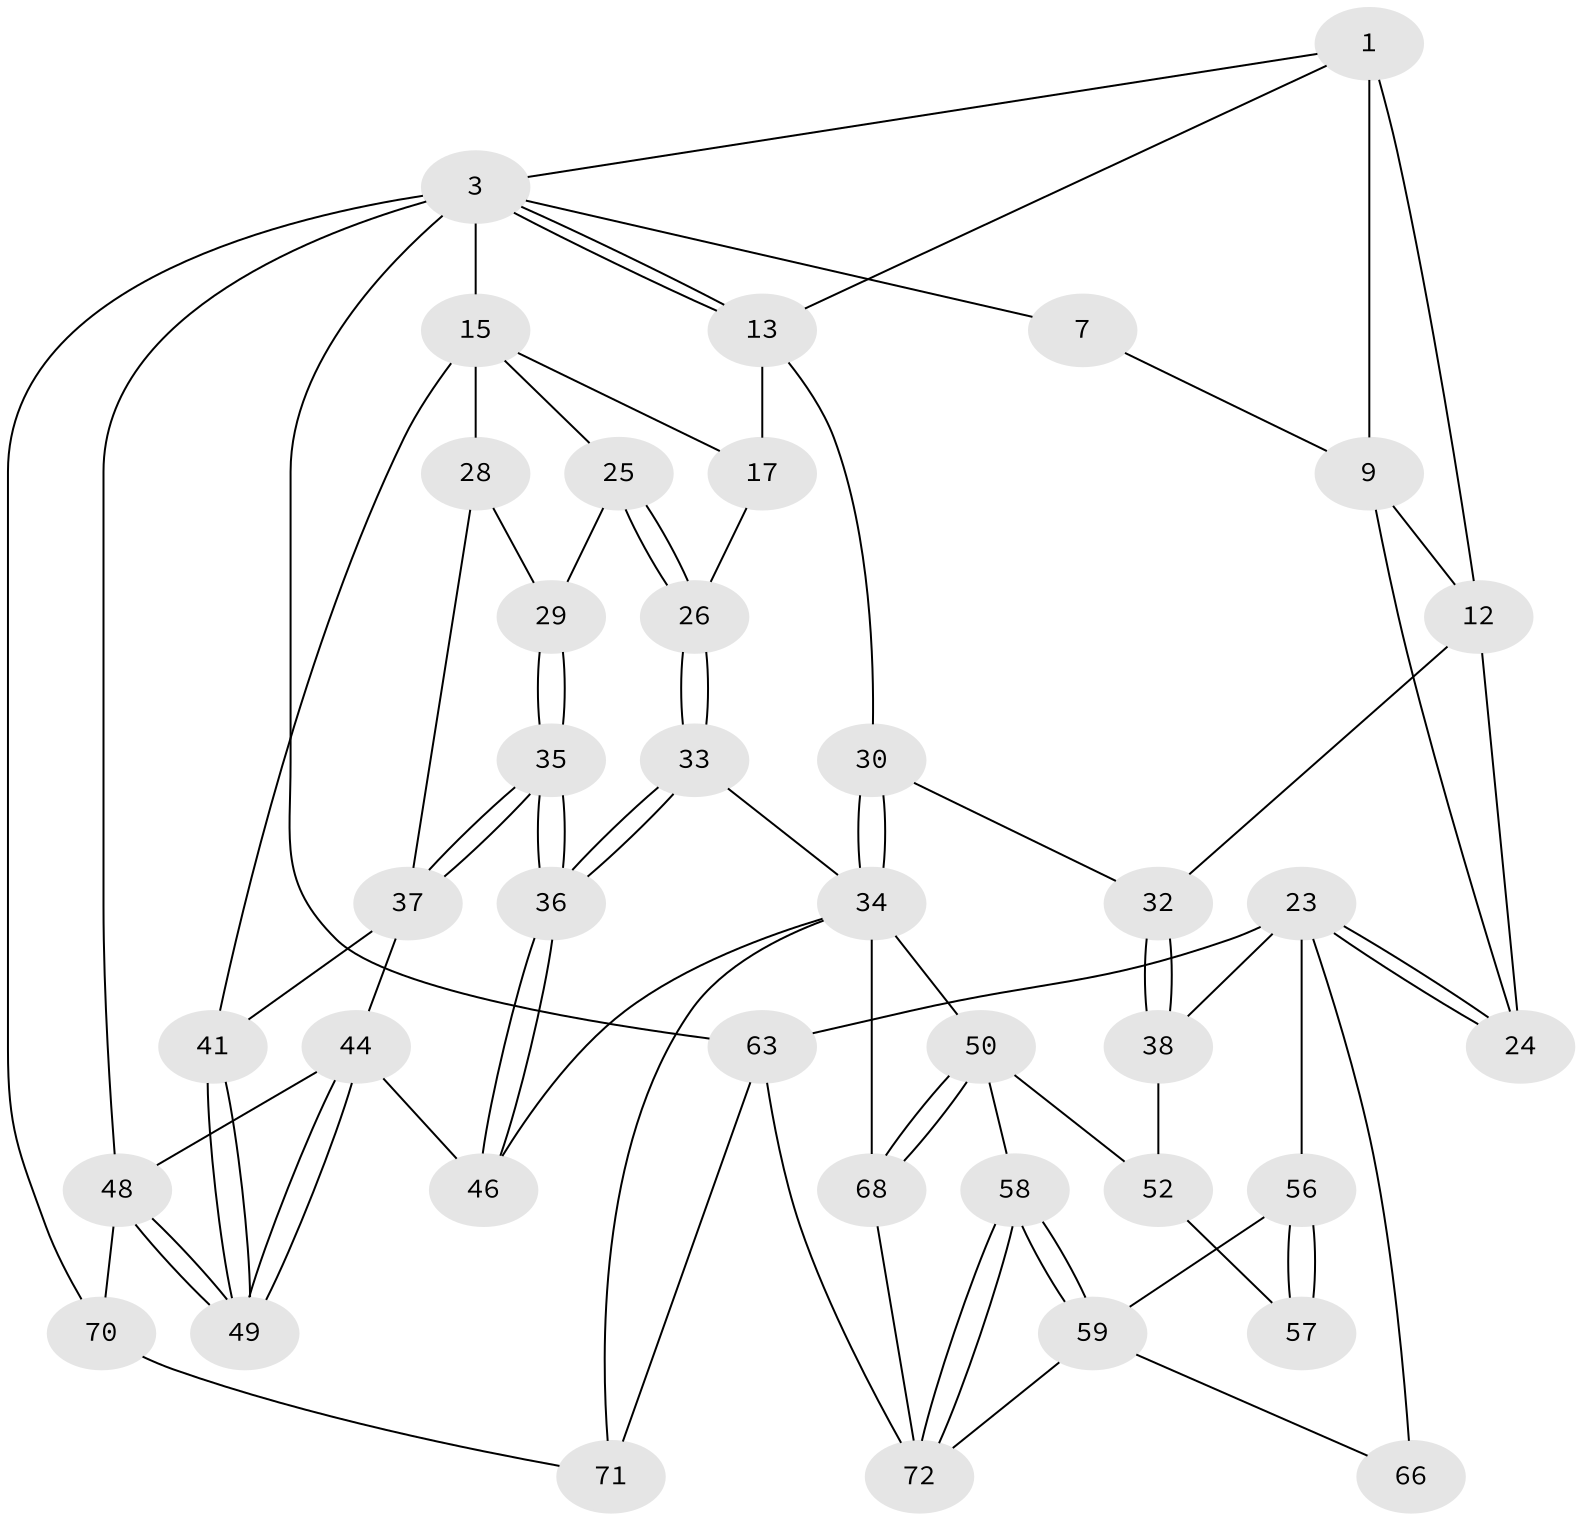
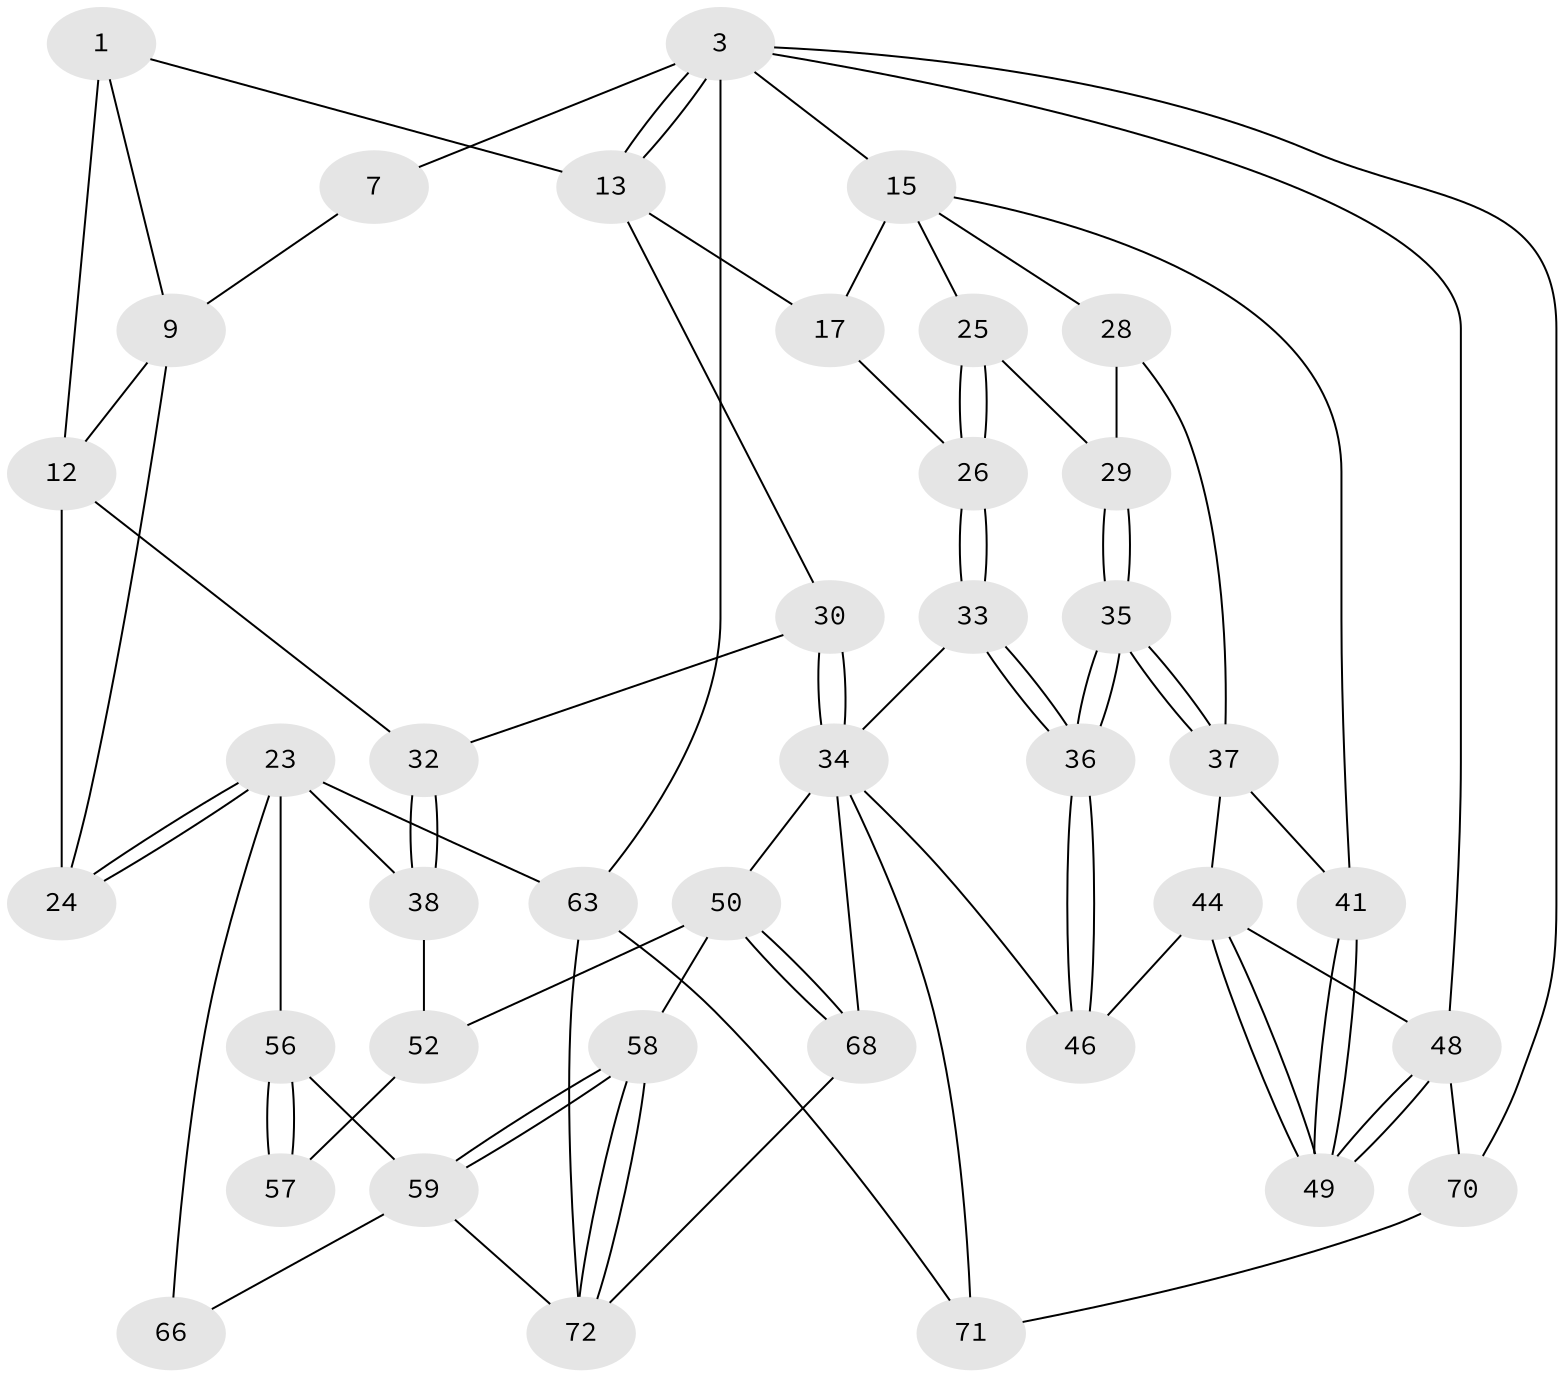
(923, 115) -> none
